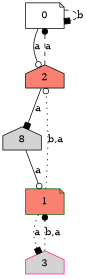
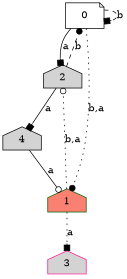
(34, 45) -> (62, 42)
(48, 47) -> (78, 47)
(45, 78) -> (63, 78)
(22, 140) -> (22, 140)
(45, 202) -> (67, 202)
(45, 236) -> (89, 108)
